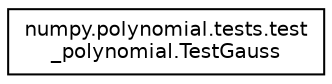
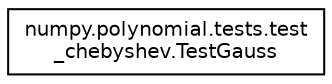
(166, 42) -> (166, 42)
